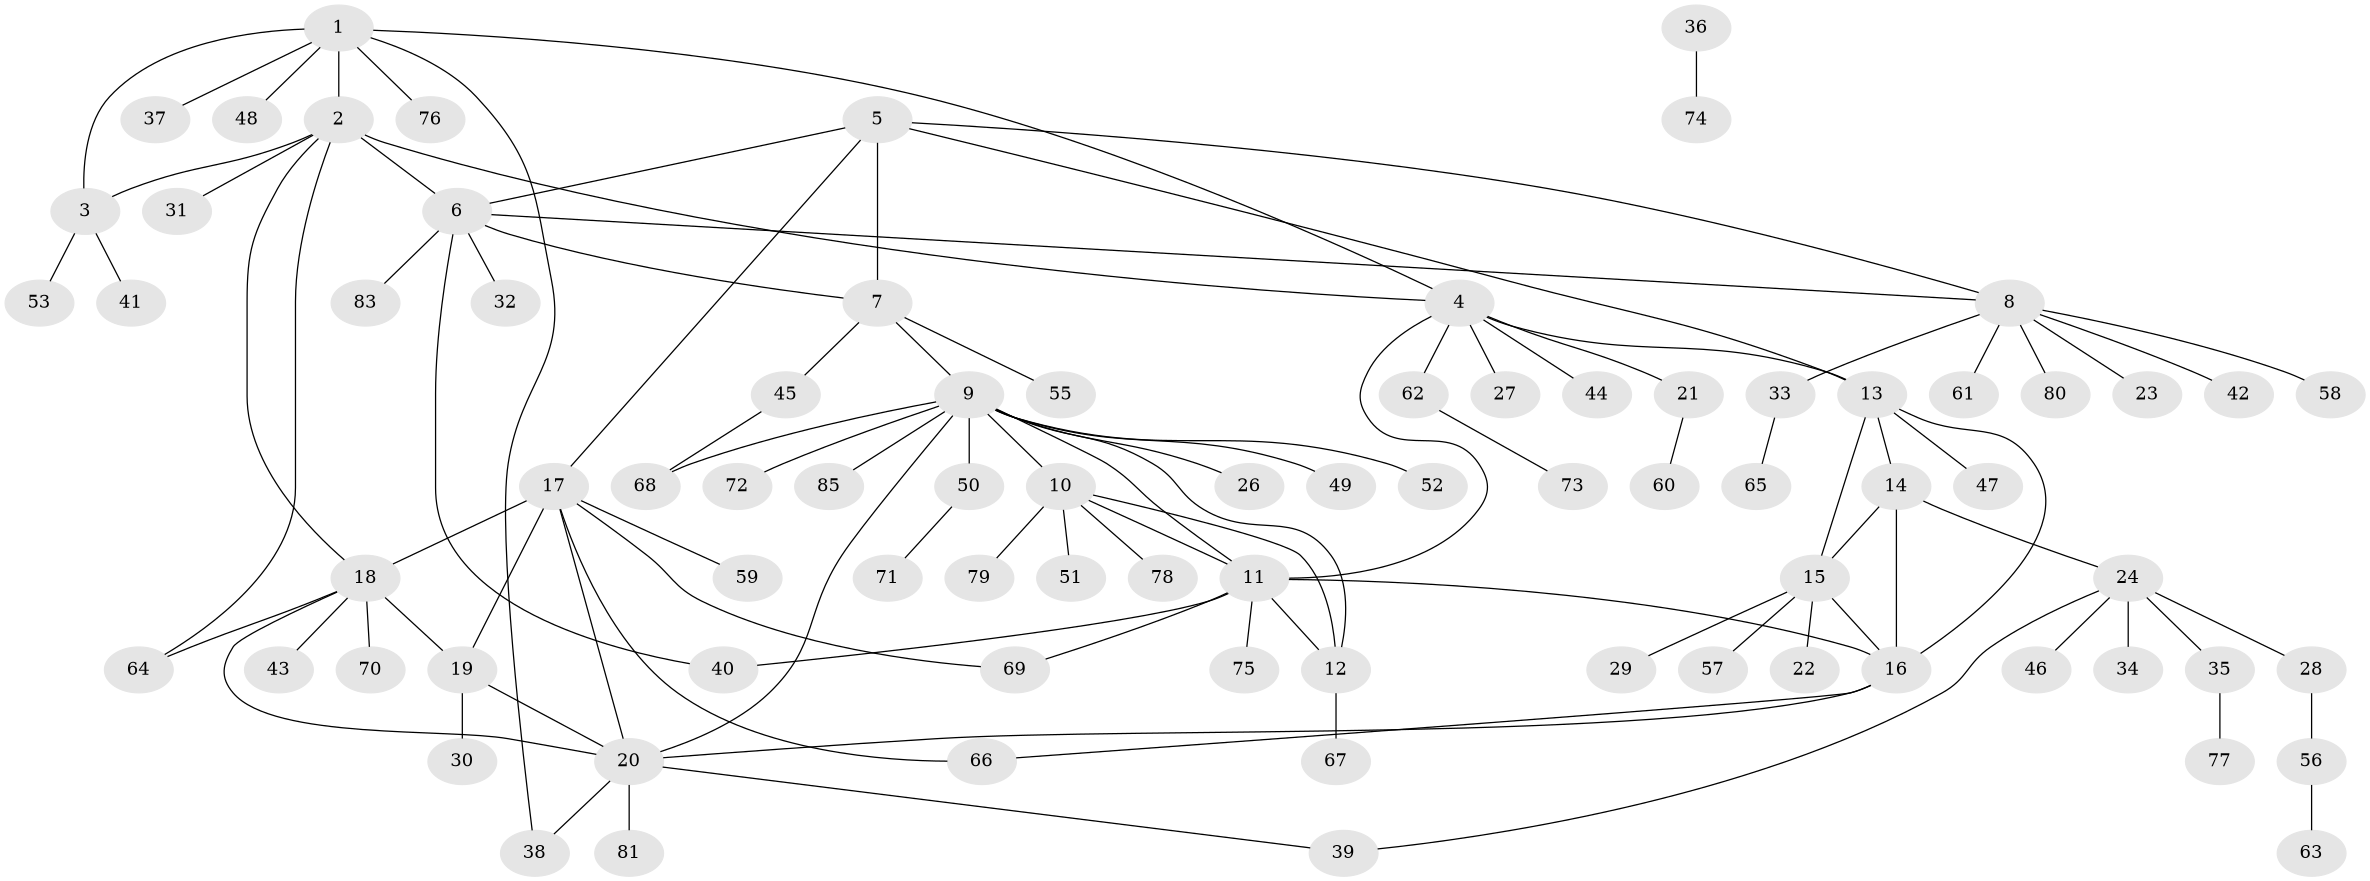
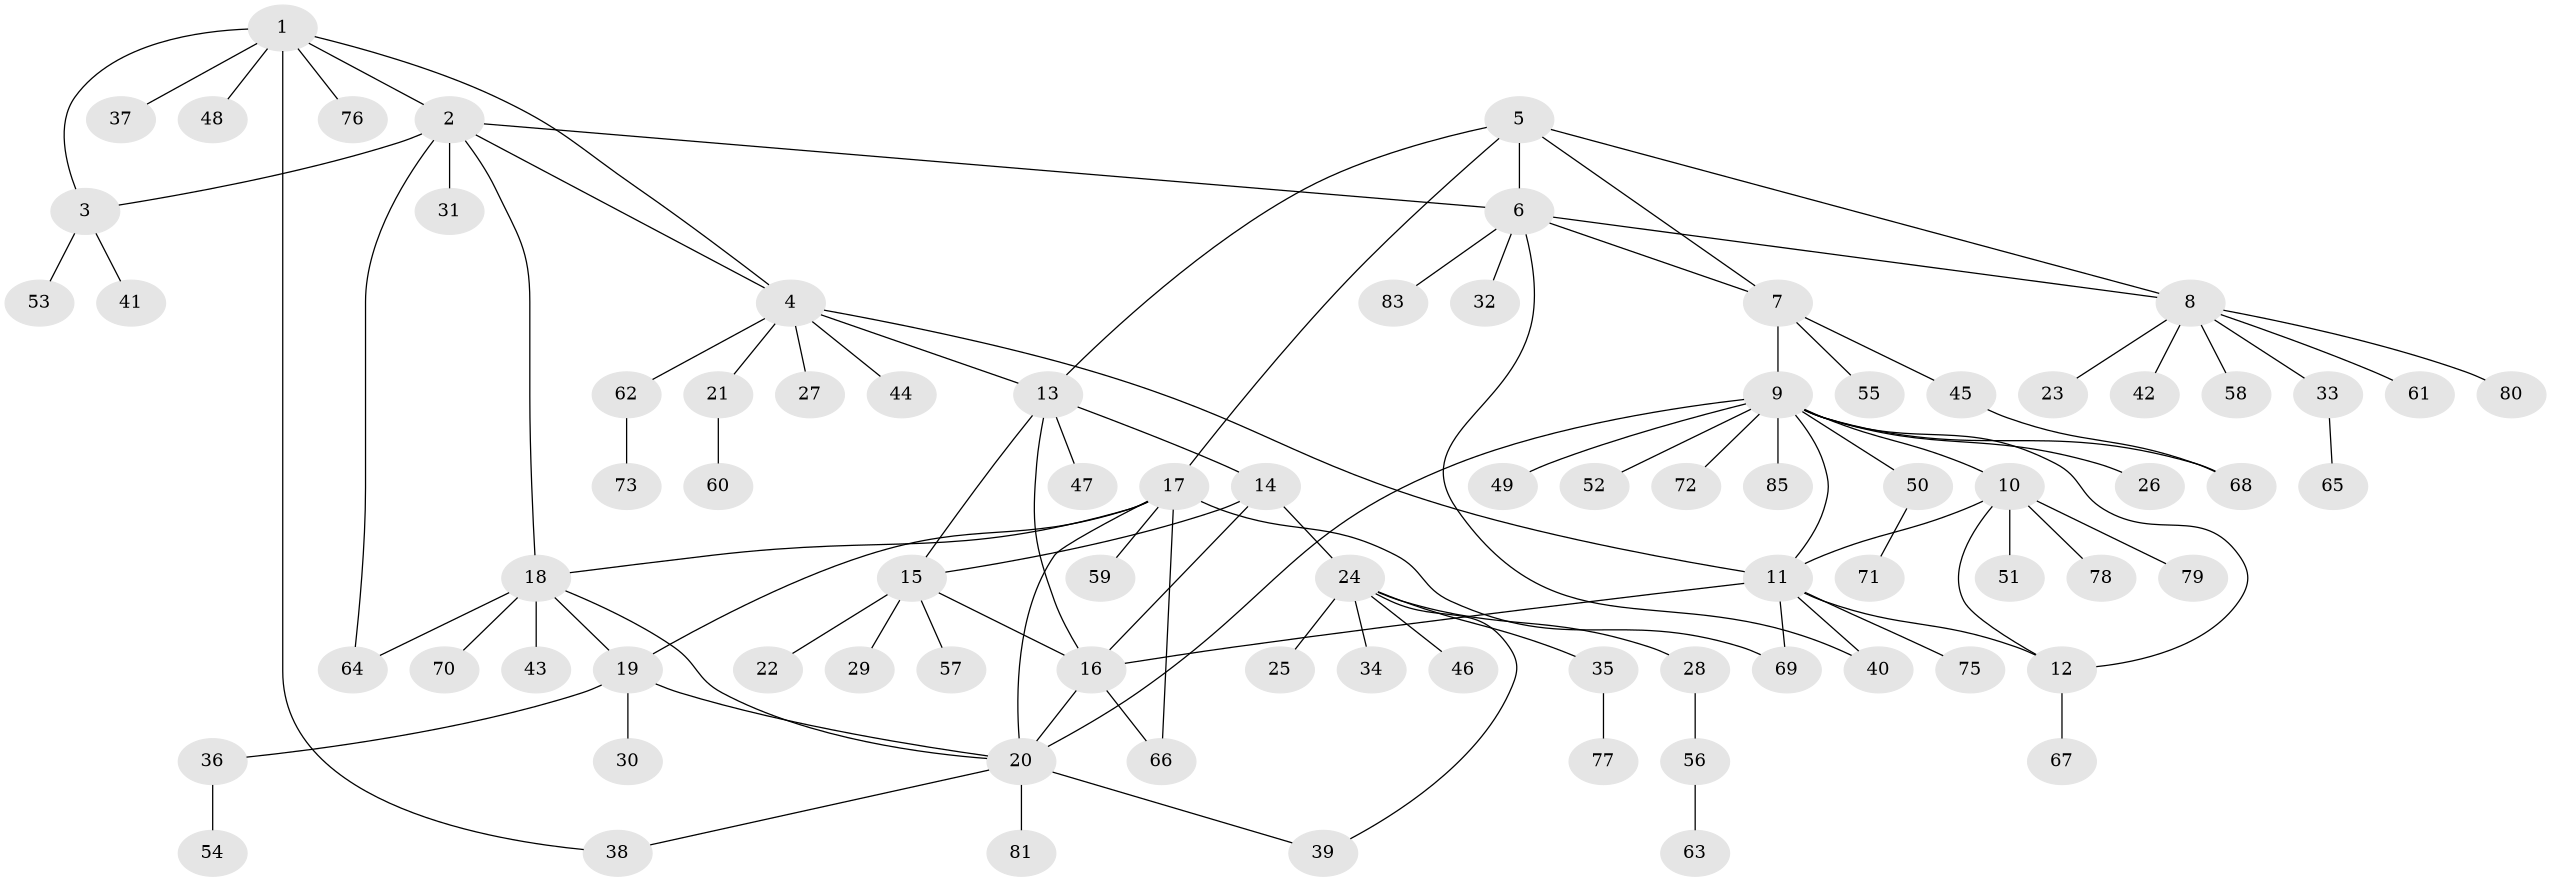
(1696, 120) -> (213, 853)
none -> (1280, 670)
none -> (426, 731)
